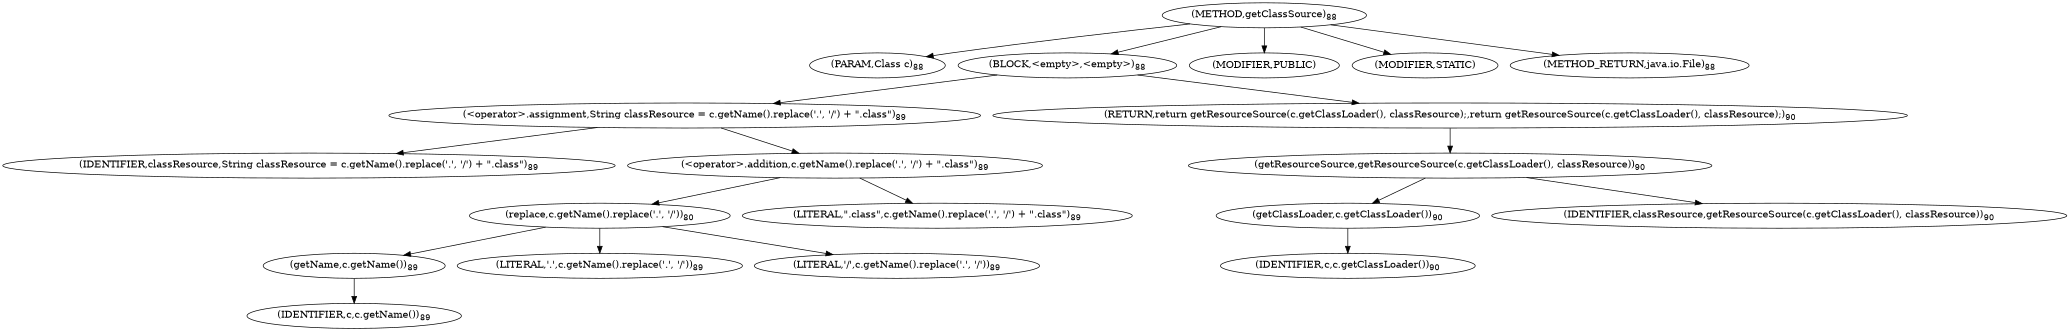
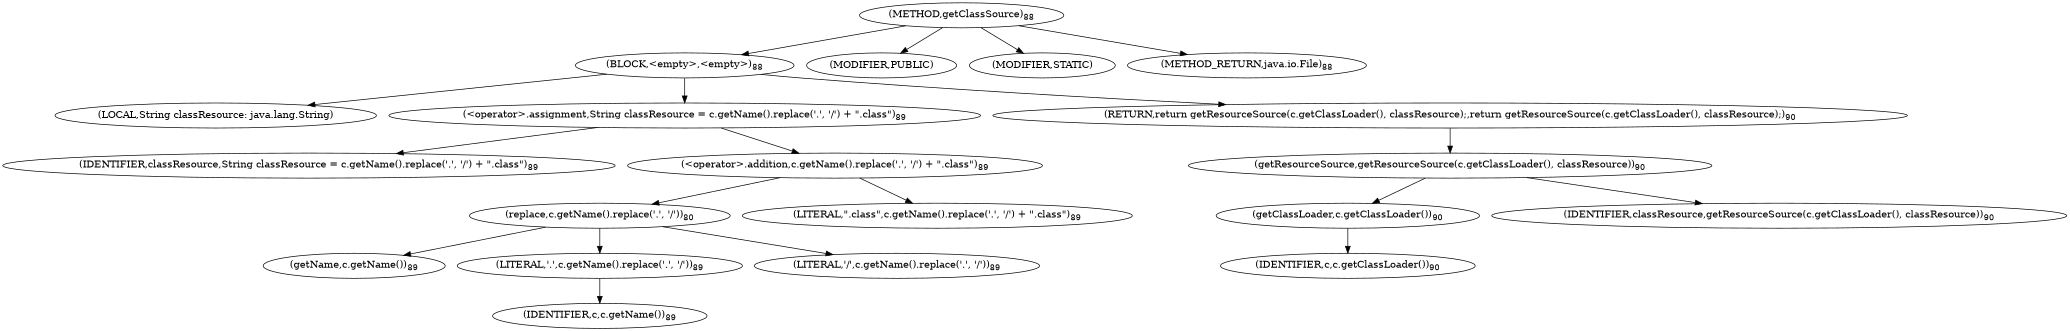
(877, 65) -> none
none -> (216, 116)
(354, 287) -> (600, 287)
